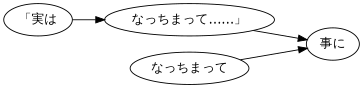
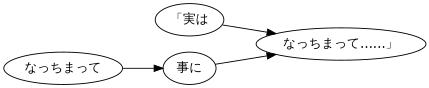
(276, 34) -> (241, 60)
